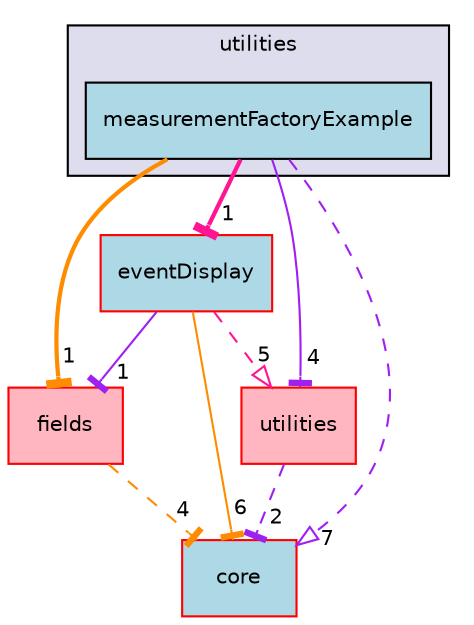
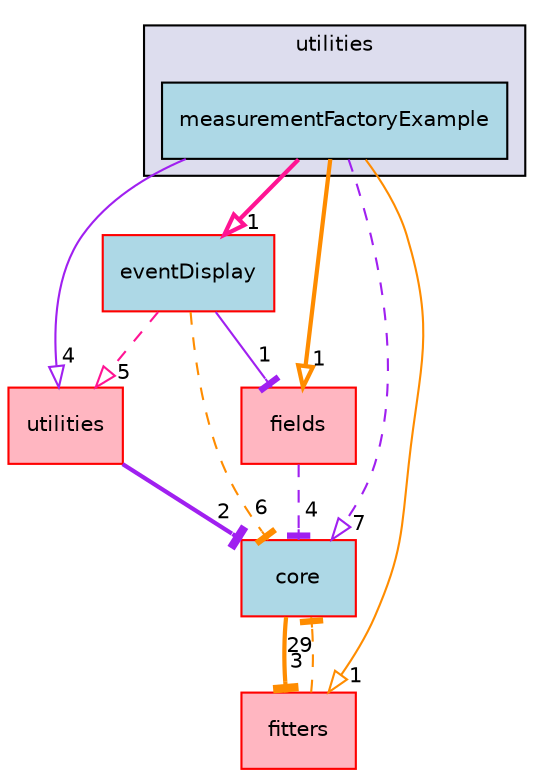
(225, 192) -> (269, 190)
(74, 248) -> (318, 262)
(296, 266) -> (81, 238)
(212, 420) -> (210, 427)
(271, 497) -> (177, 499)
(149, 499) -> (299, 497)
none -> (299, 731)
